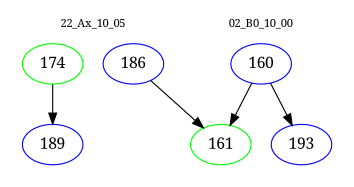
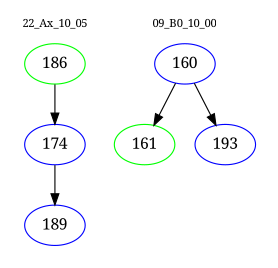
(261, 24) -> (185, 24)
(53, 64) -> (55, 145)
(133, 64) -> (55, 64)
(165, 93) -> (55, 99)
